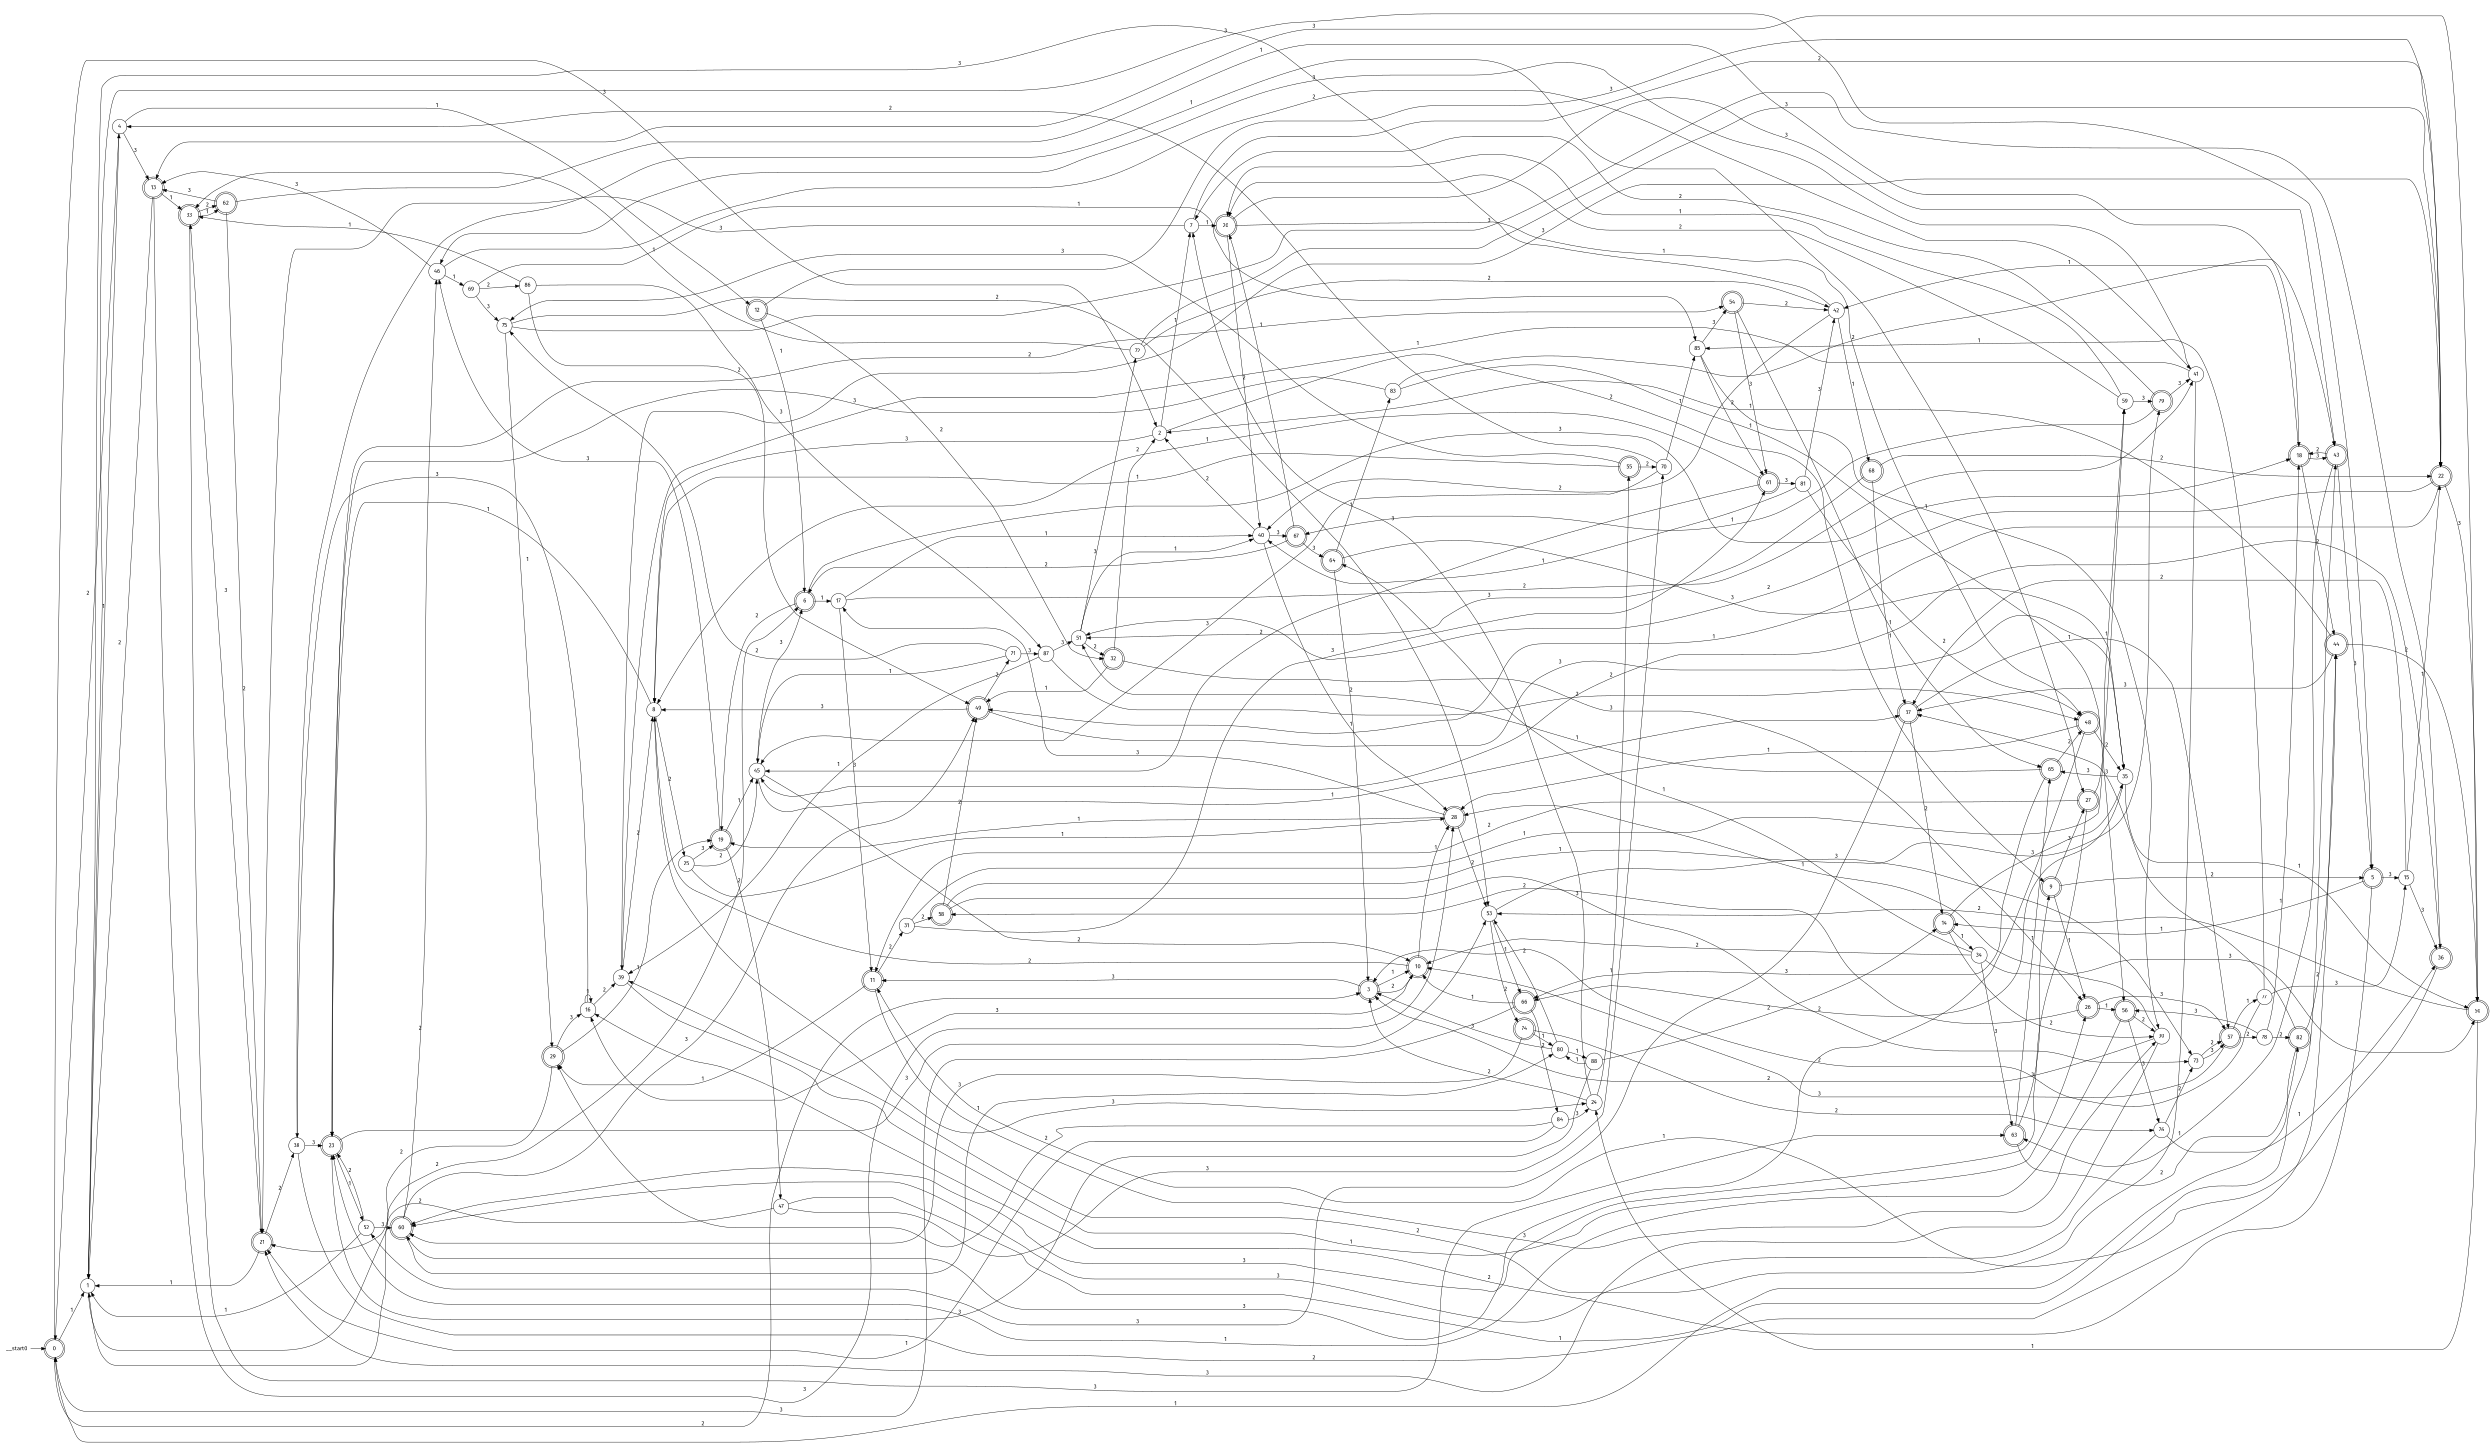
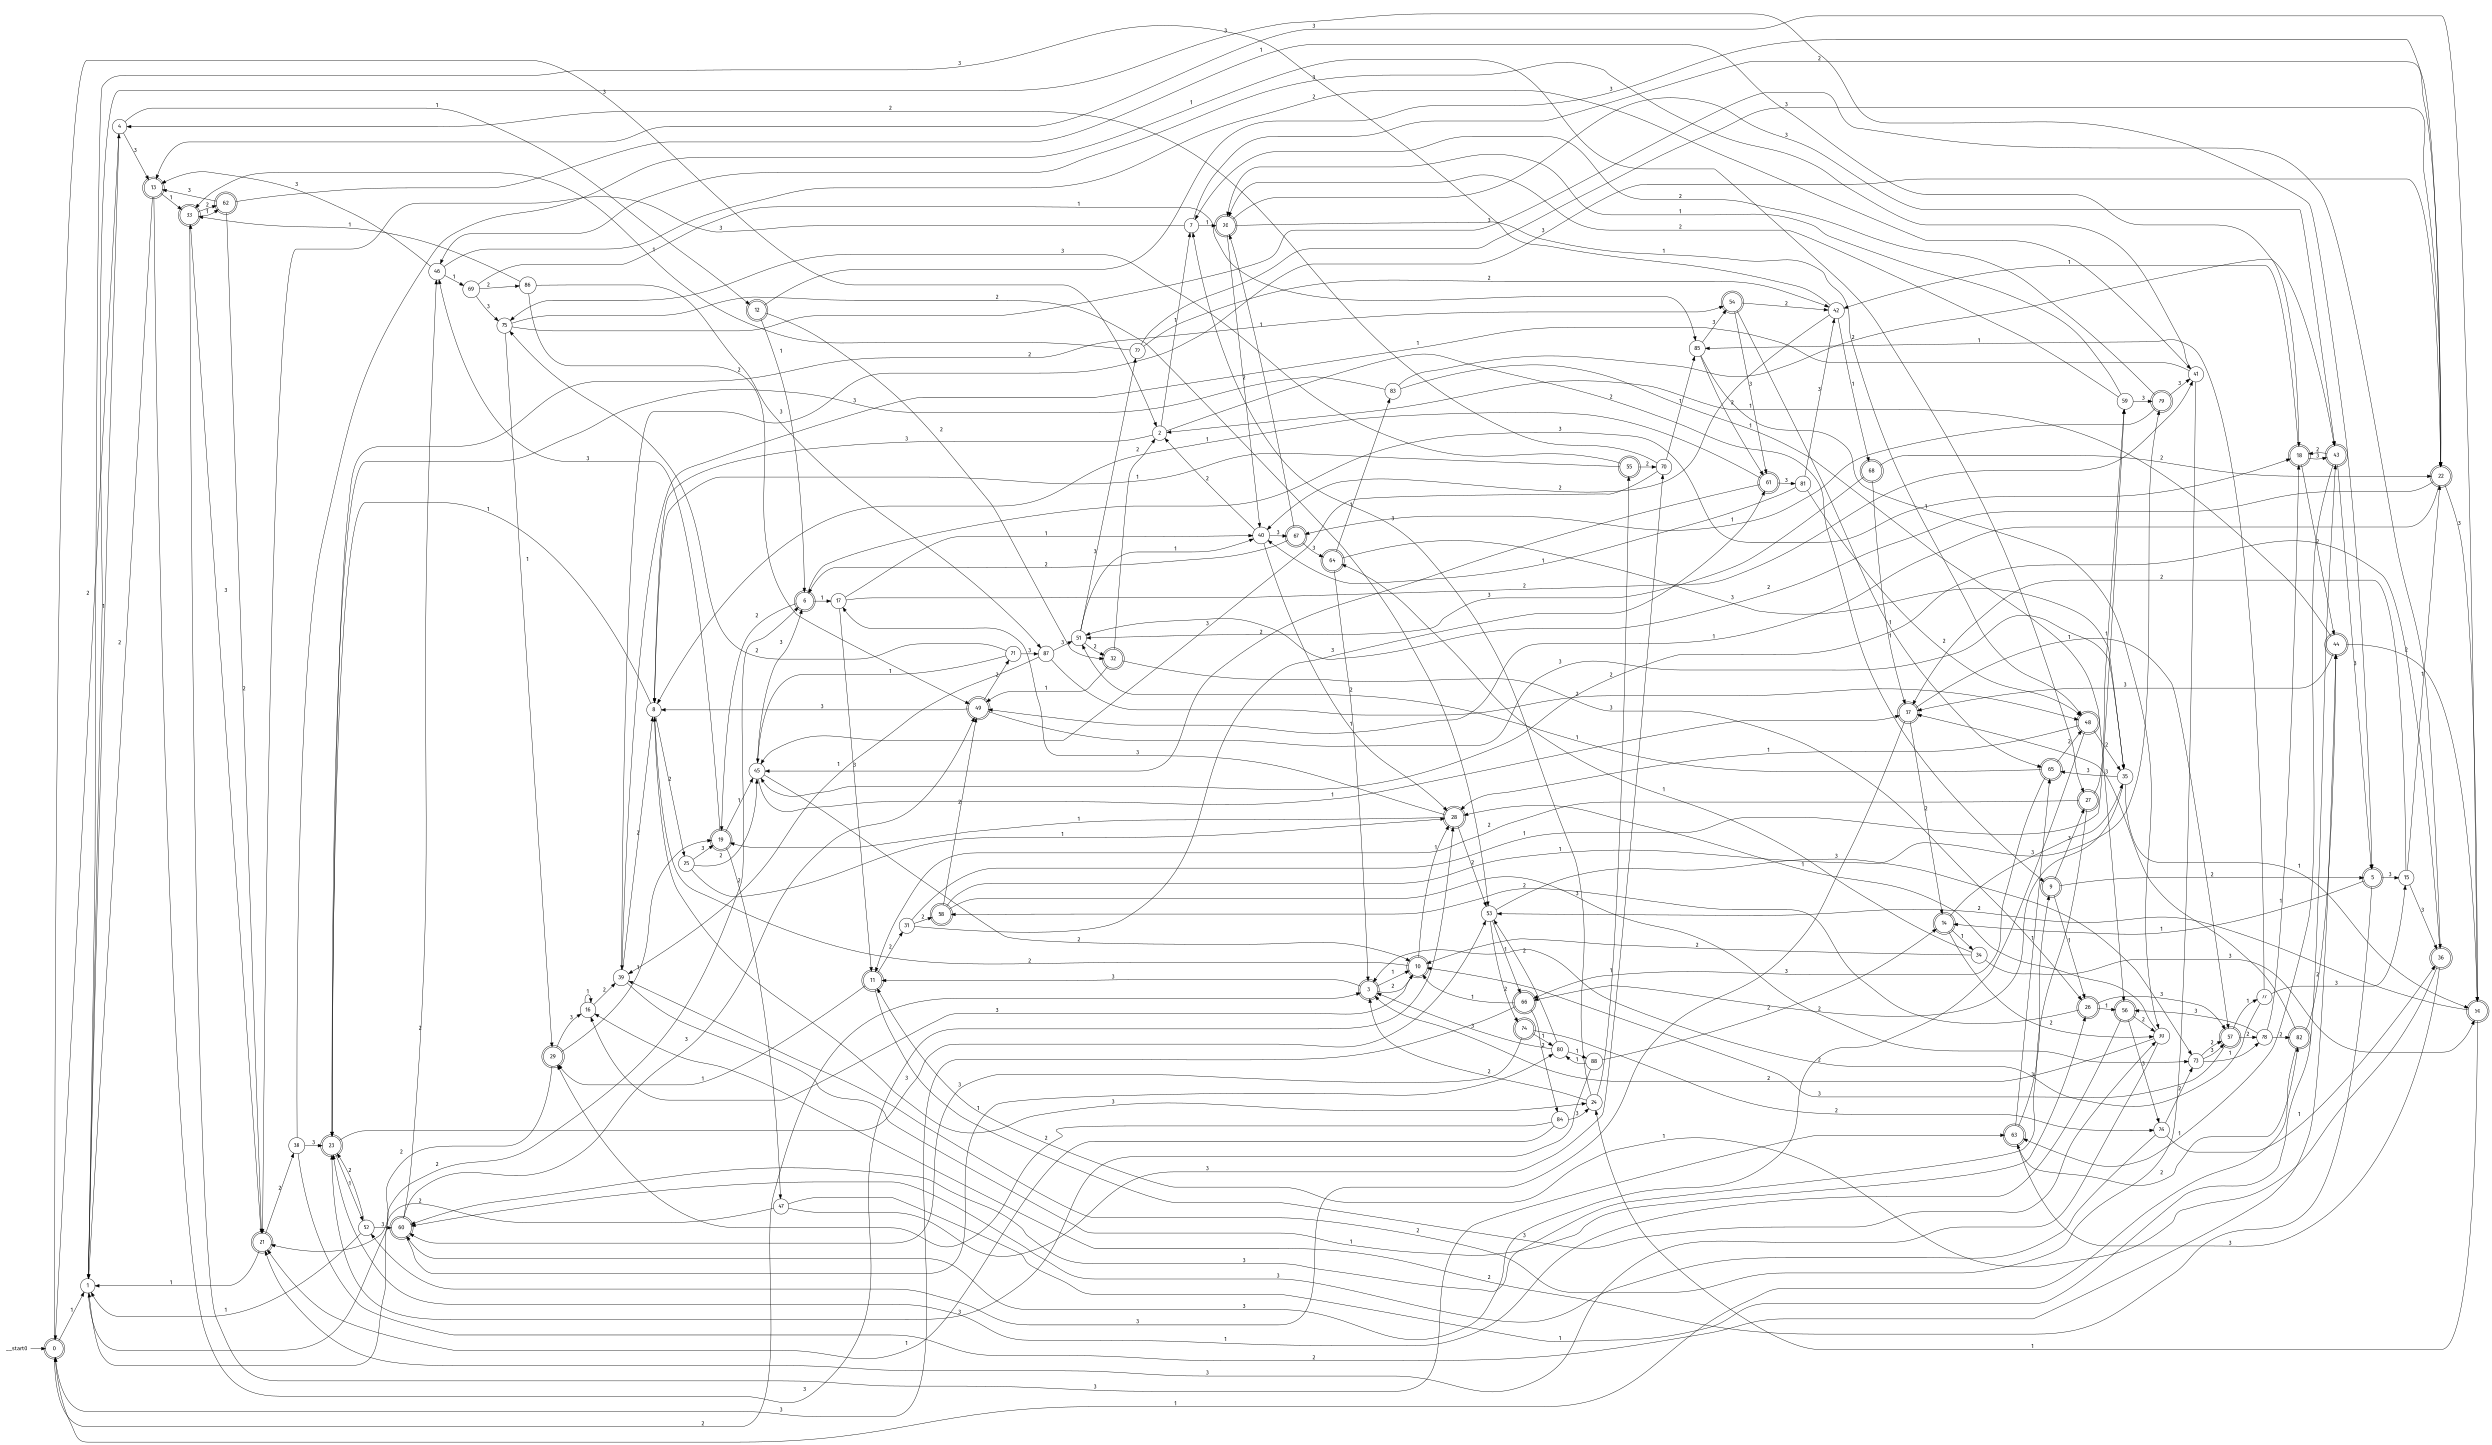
(370, 486) -> none
(1996, 1042) -> (2289, 1238)
none -> (2230, 1059)
